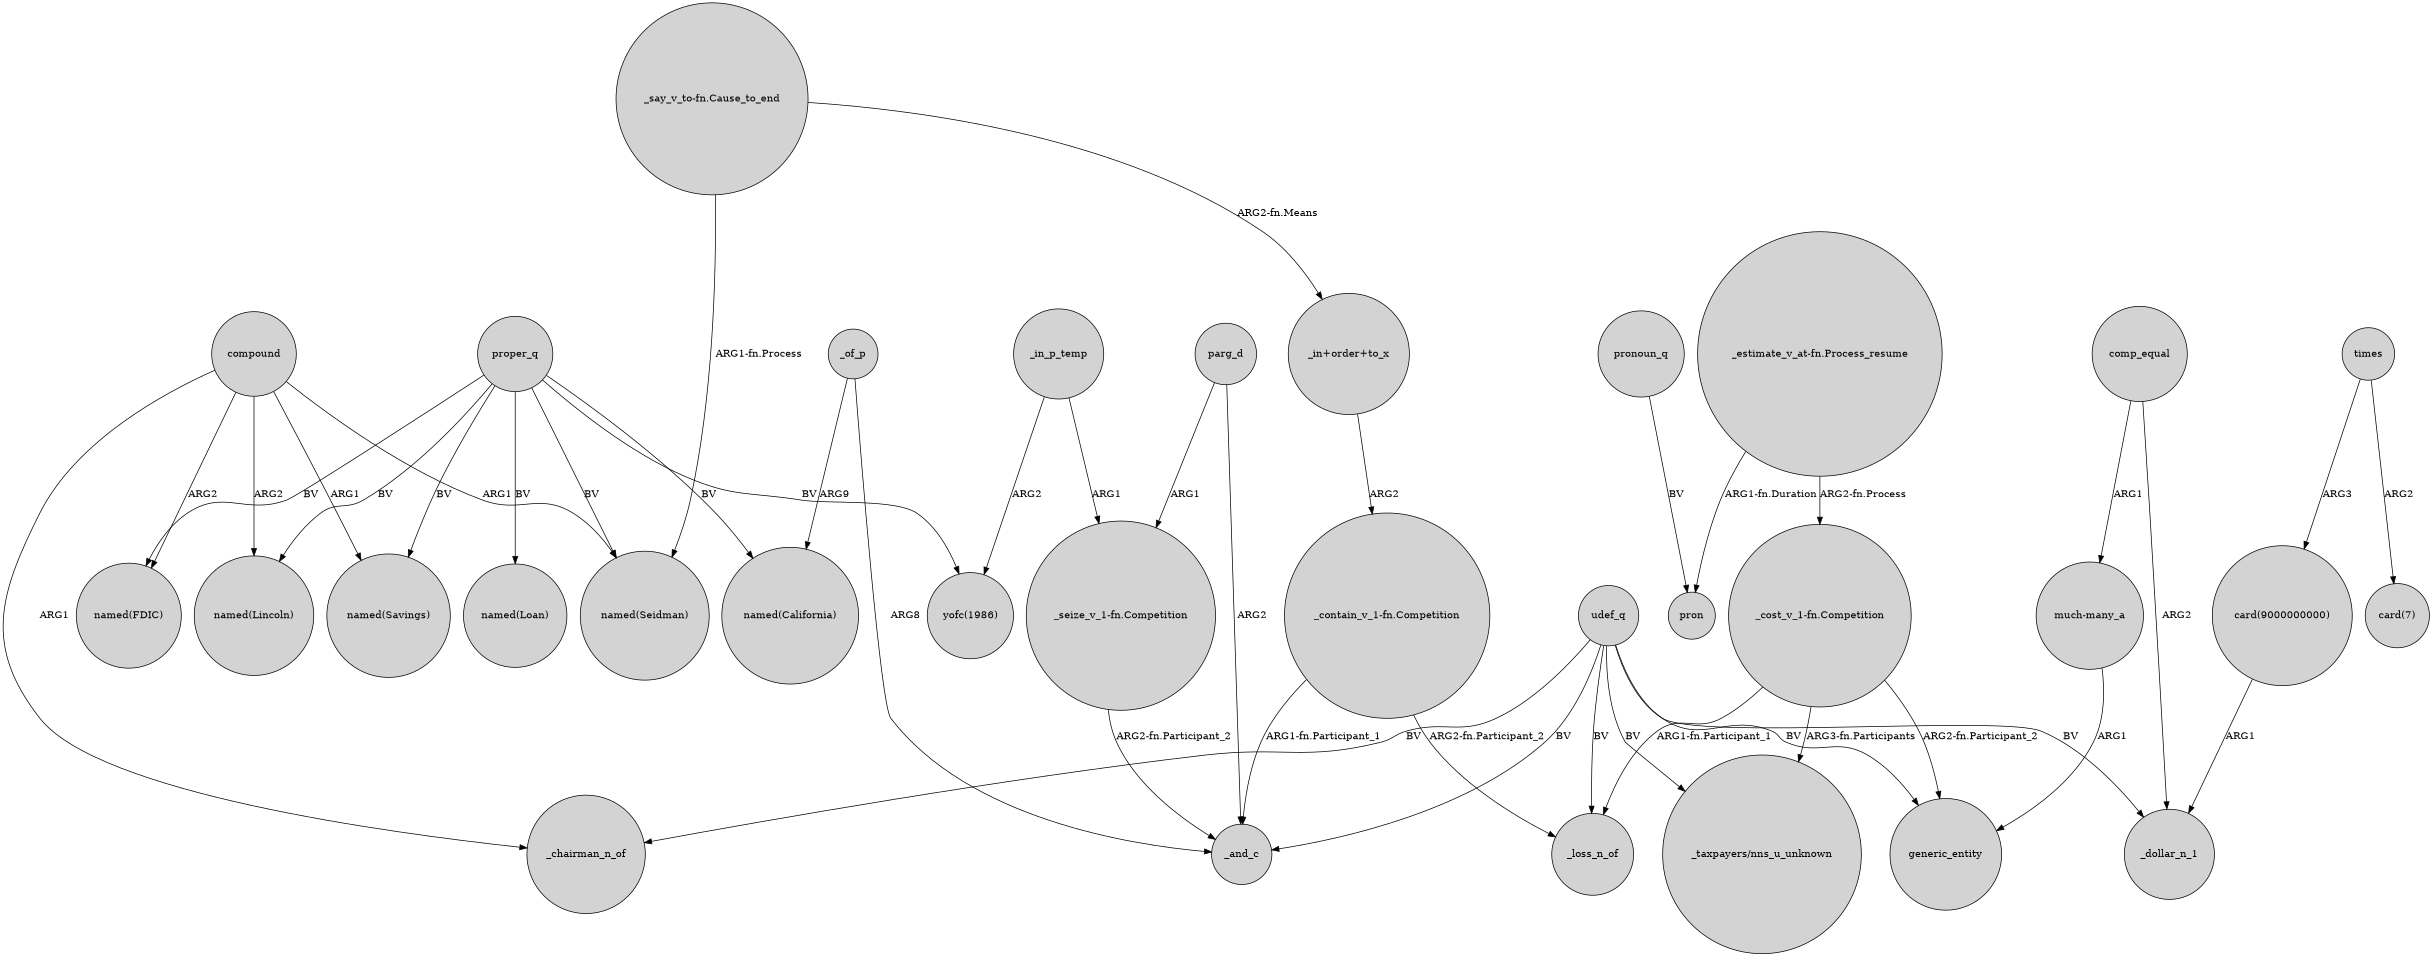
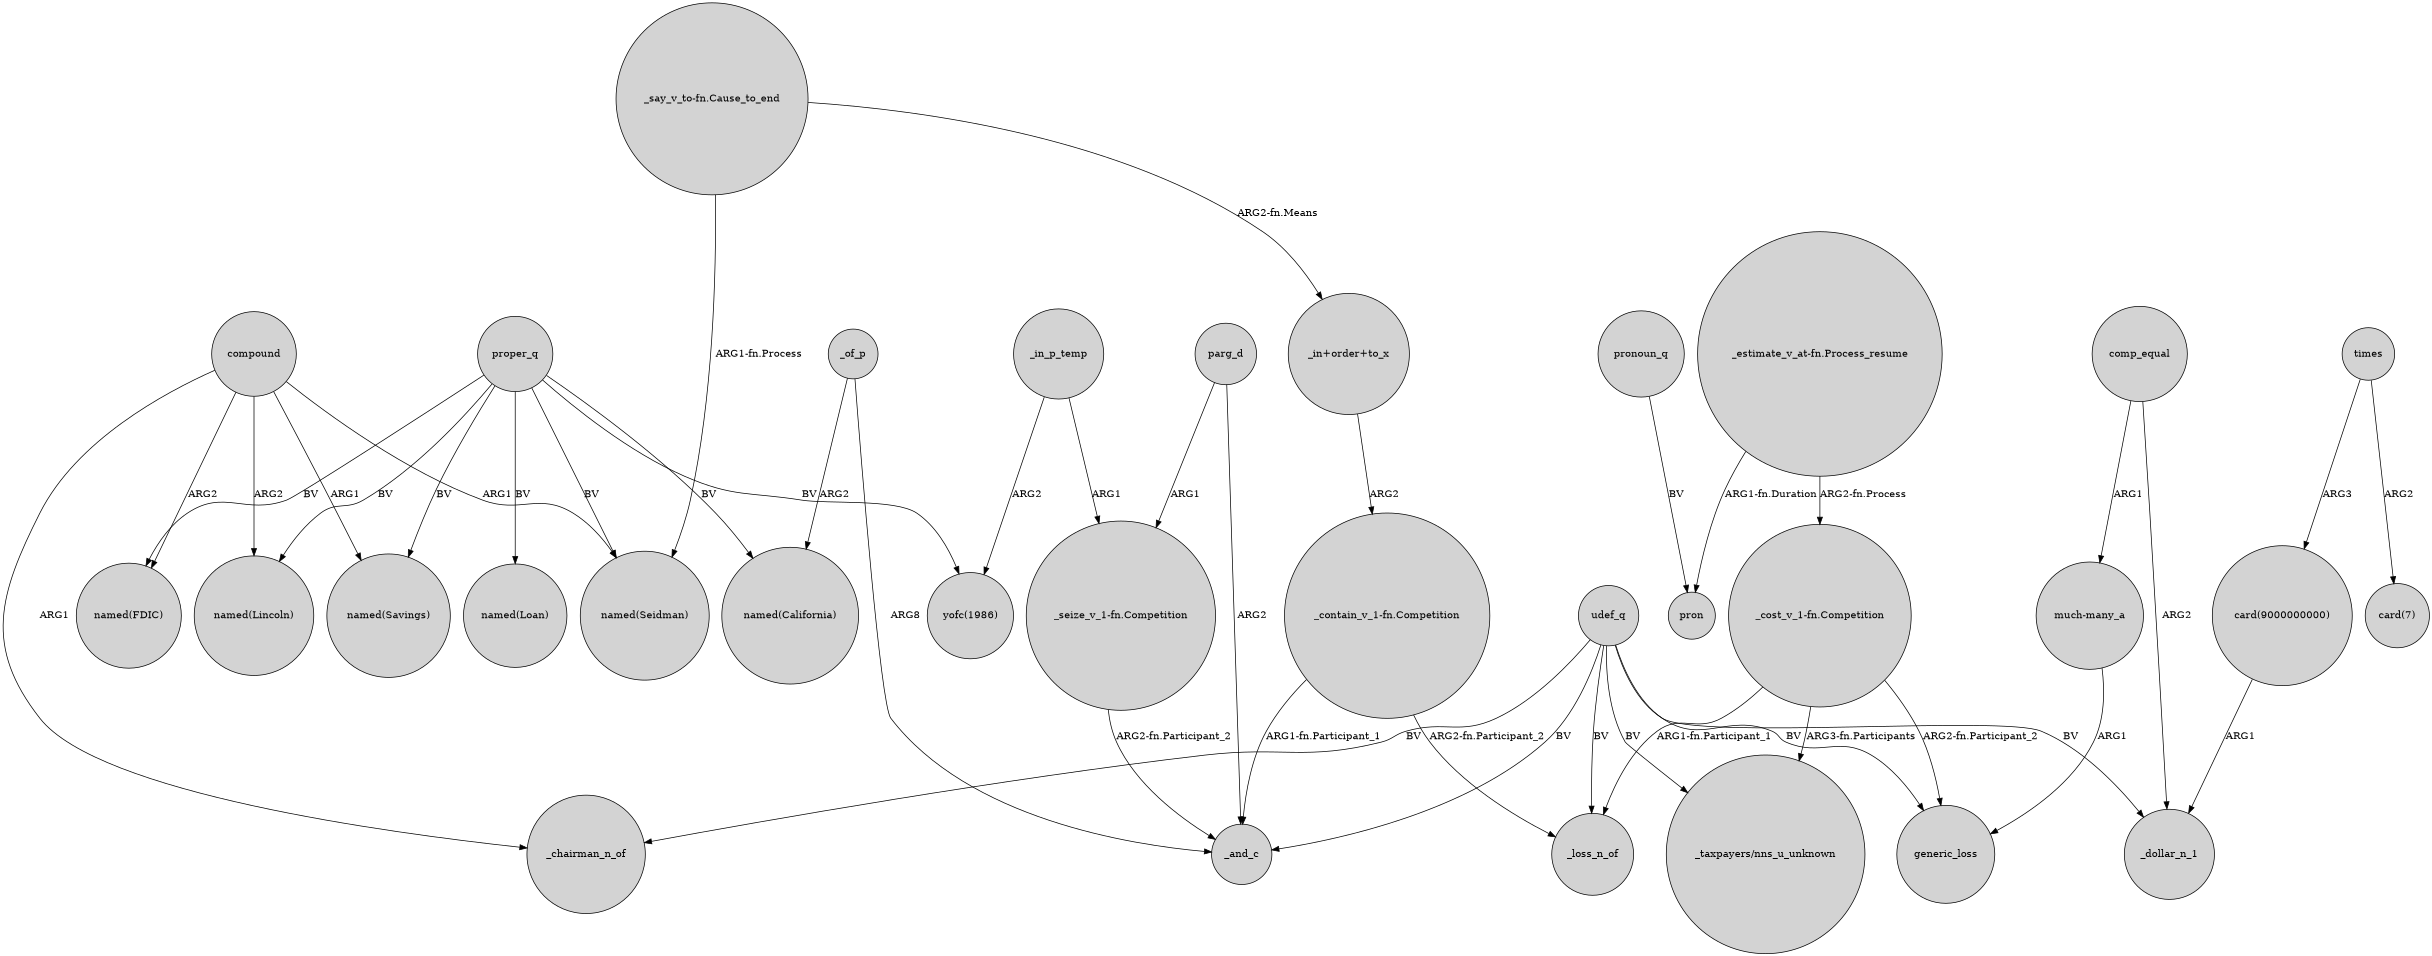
(835, 495) -> (835, 495)
(1946, 854) -> (1946, 854)
